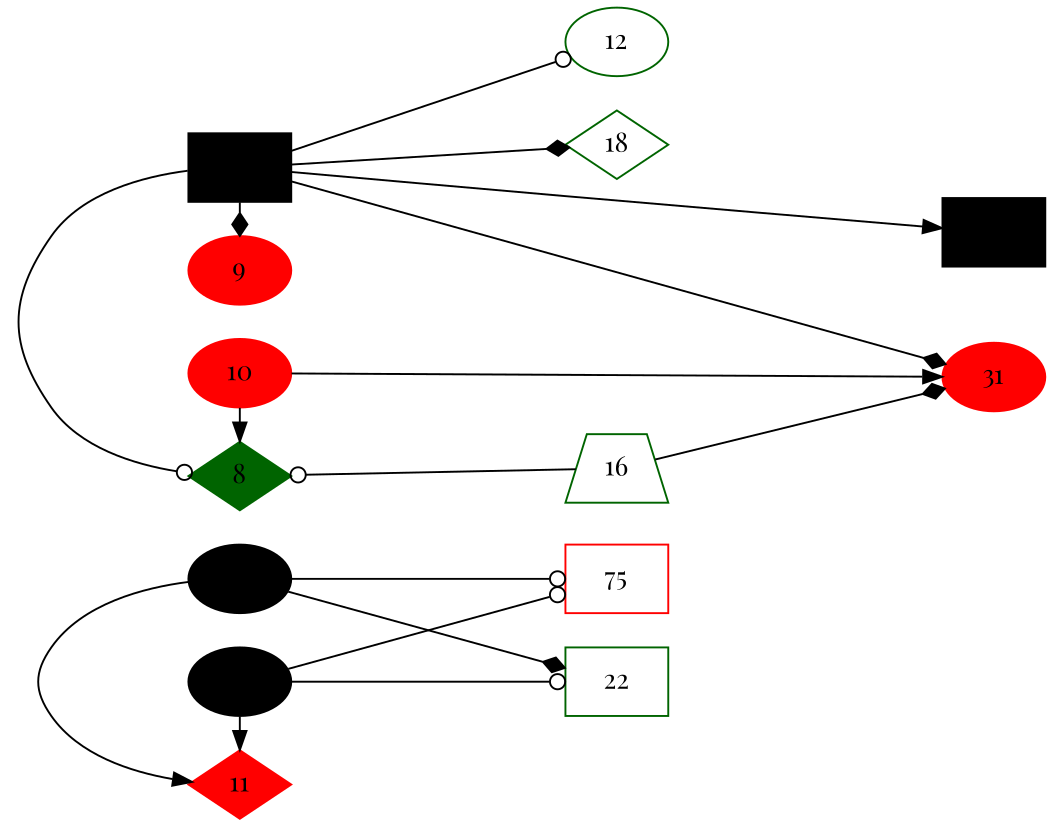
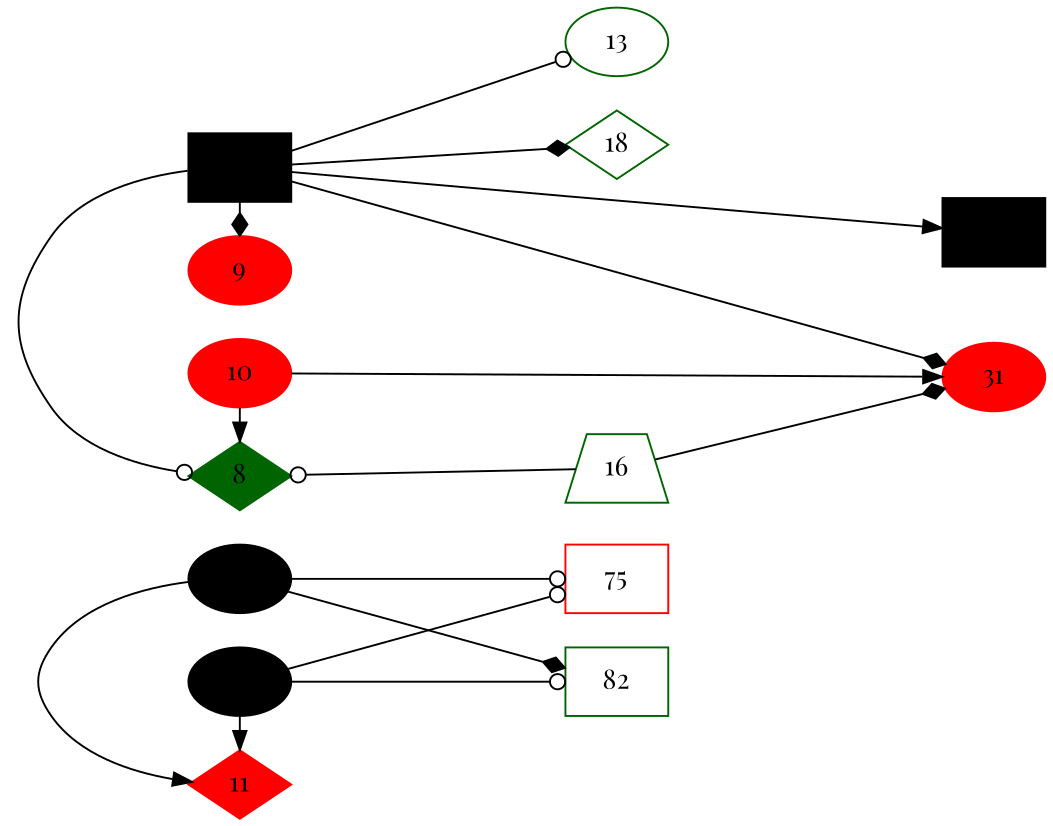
(617, 42) -> (617, 42)
(617, 682) -> (617, 682)
